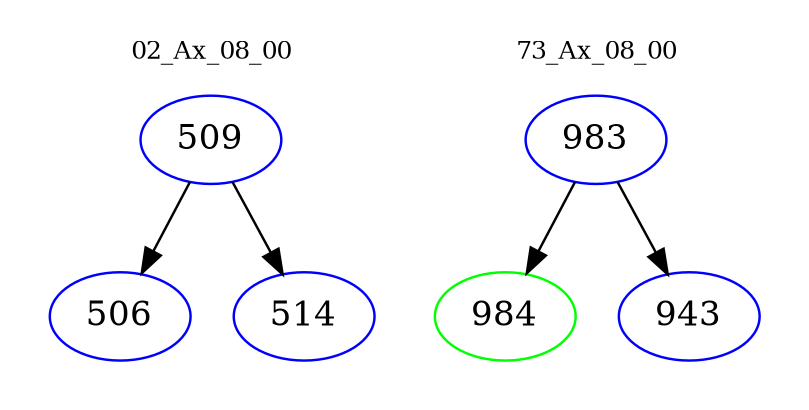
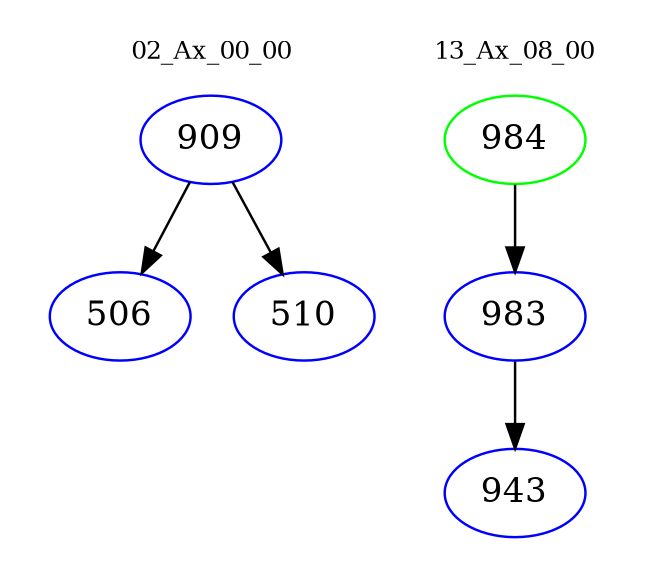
(212, 53) -> (212, 53)
(597, 53) -> (515, 53)
(211, 140) -> (211, 140)
(557, 217) -> (515, 216)
(304, 316) -> (304, 316)
